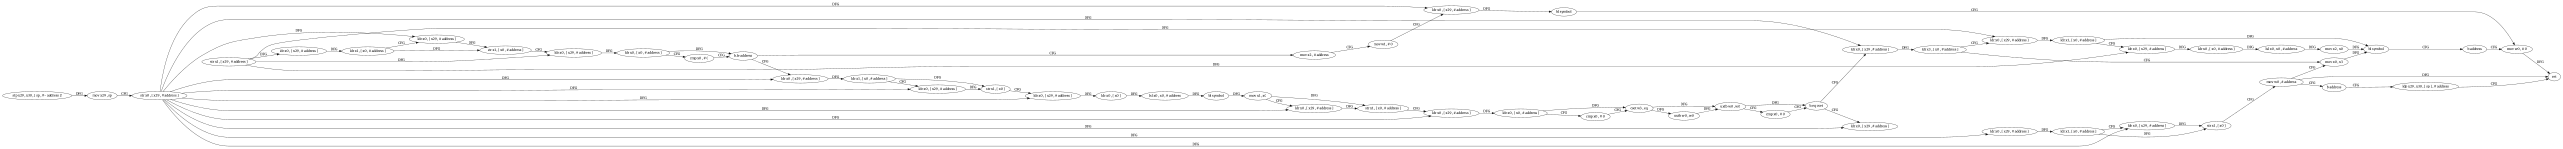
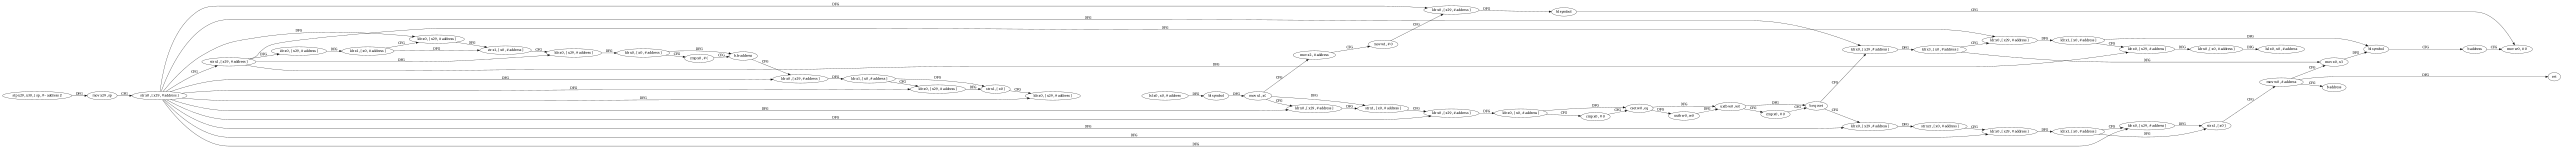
(2334, 49) -> none
(1024, 55) -> (1285, 76)
(2147, 60) -> (2147, 60)
(2535, 63) -> none
none -> (190, 77)
(2426, 87) -> none
(1111, 96) -> none
(1639, 108) -> (1639, 108)
none -> (1940, 126)
